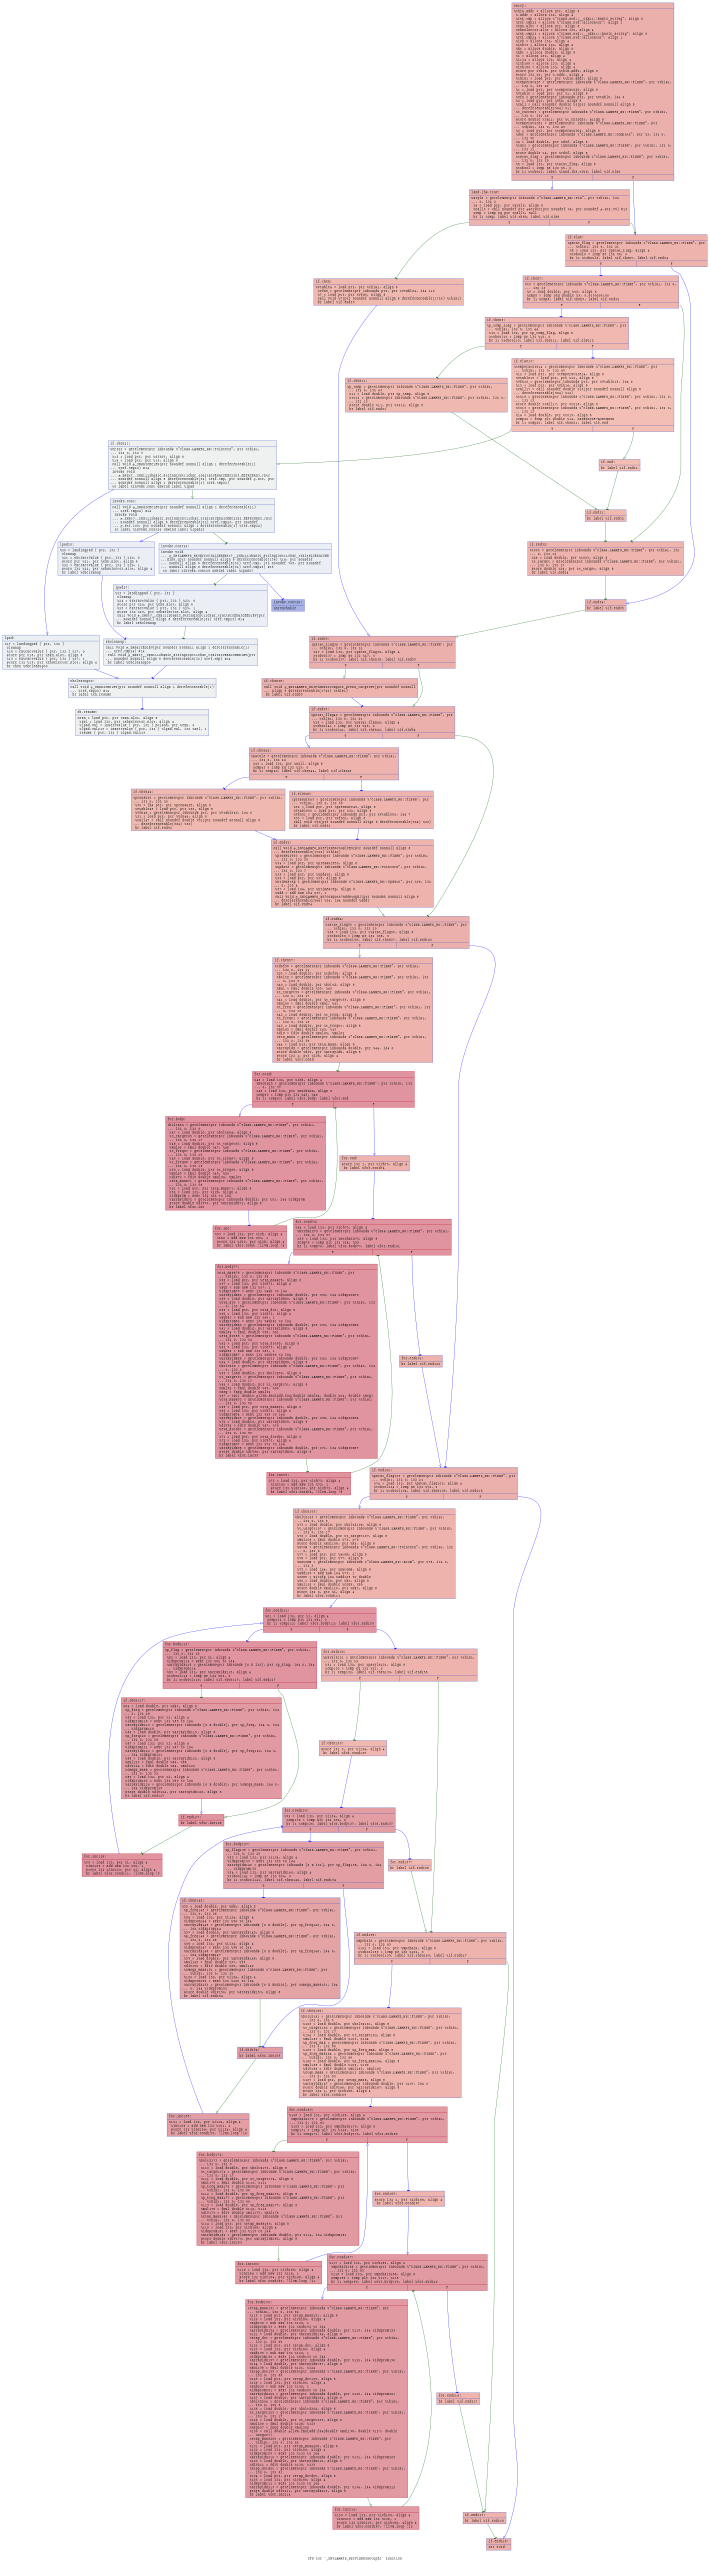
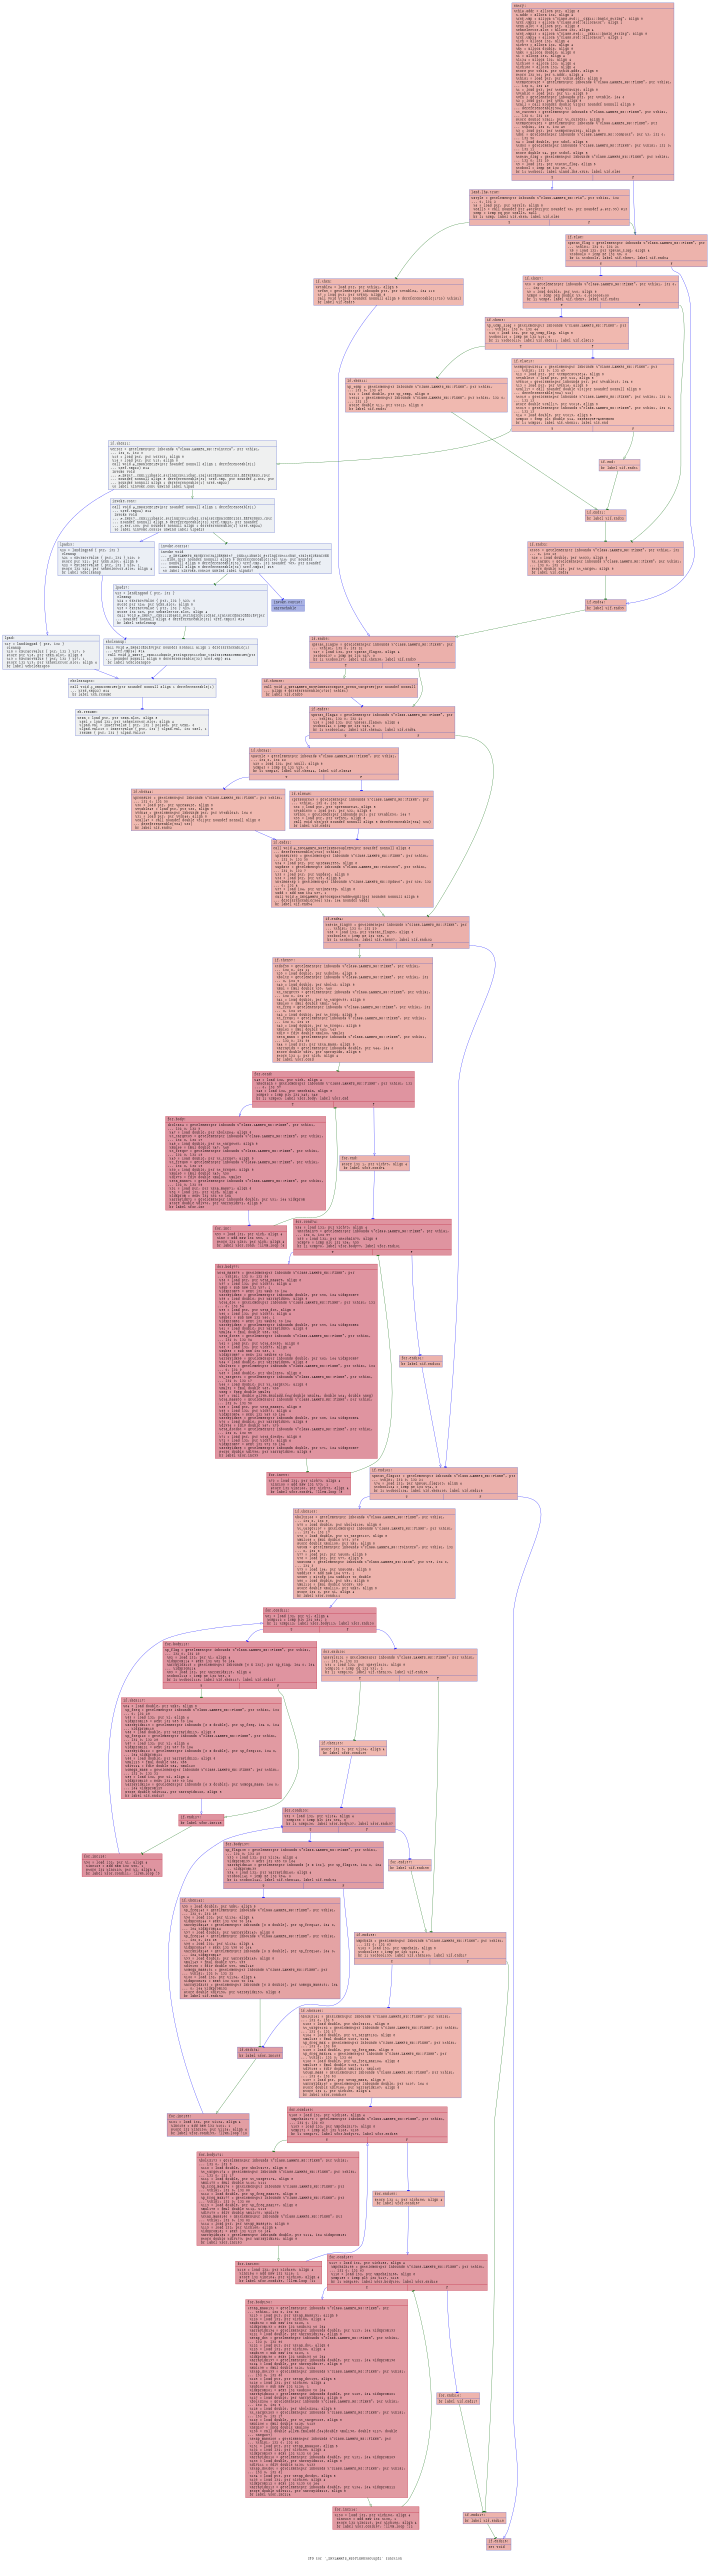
(26, 666) -> (27, 666)
(172, 805) -> (173, 805)
(494, 2236) -> (494, 2236)
